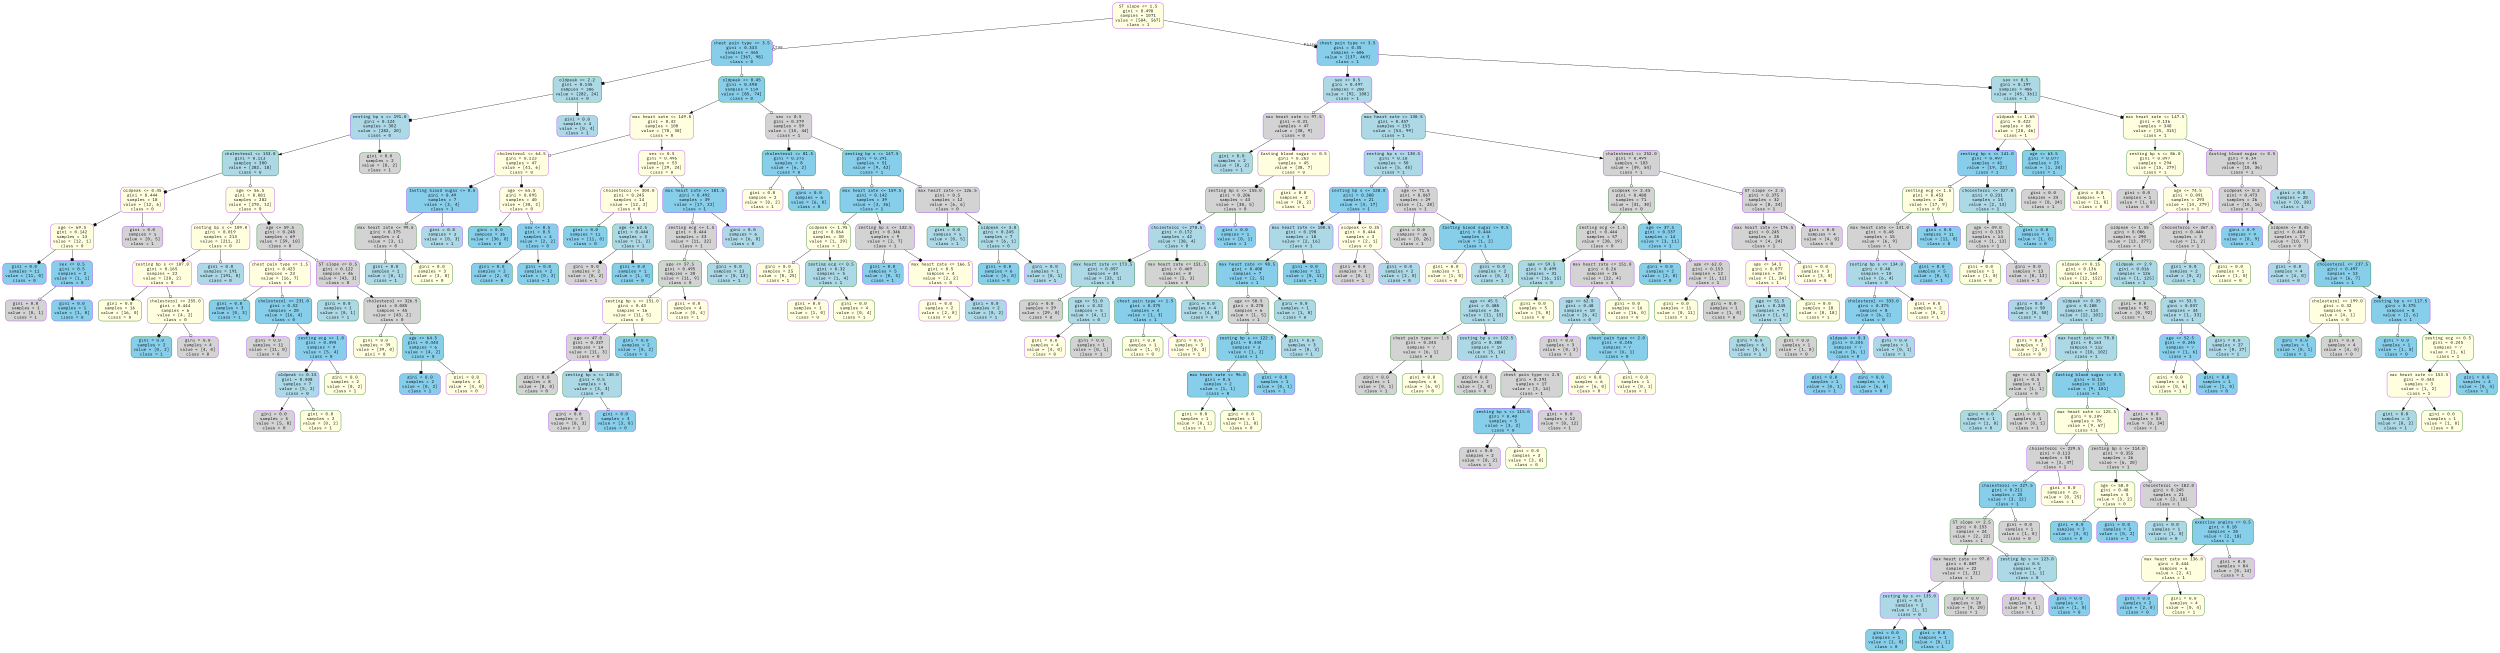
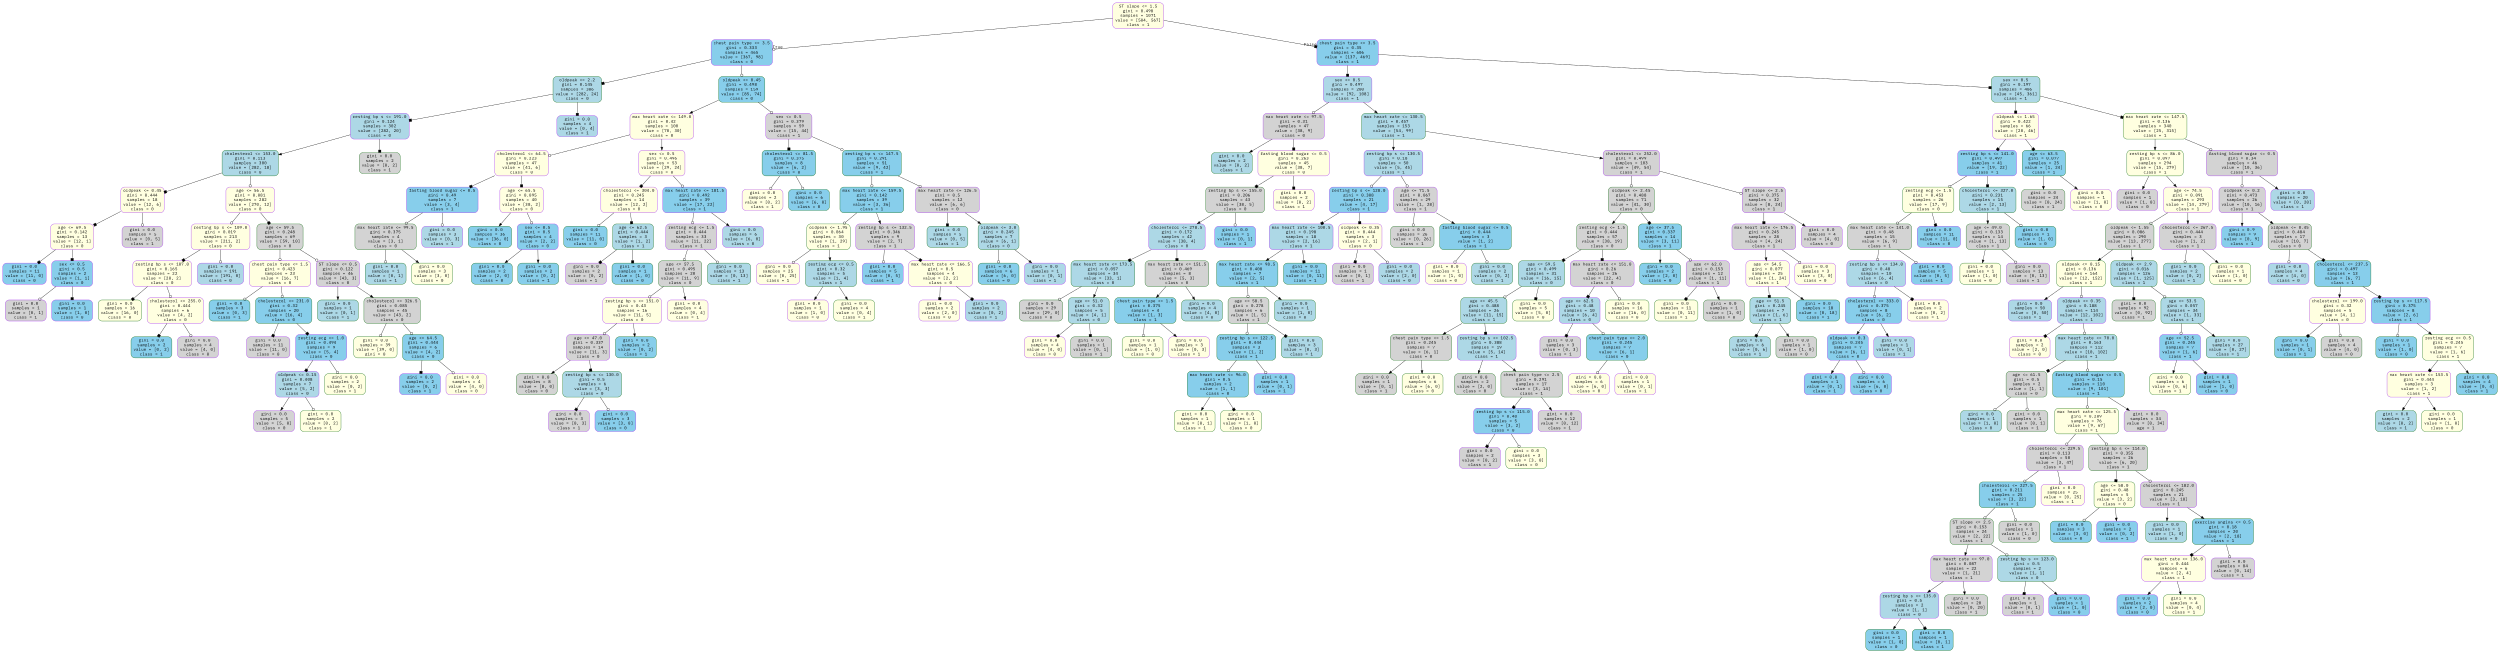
(1818, 310) -> (1818, 310)
(2146, 421) -> (2146, 421)
